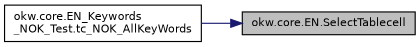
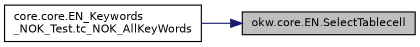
(103, 23) -> (103, 23)
